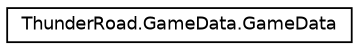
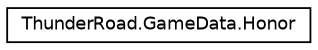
(179, 25) -> (159, 25)
